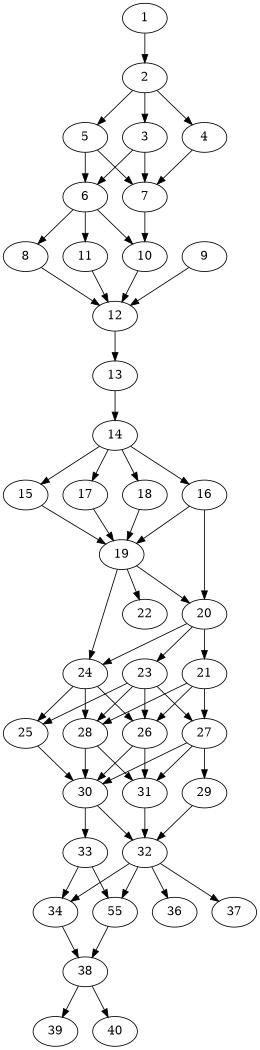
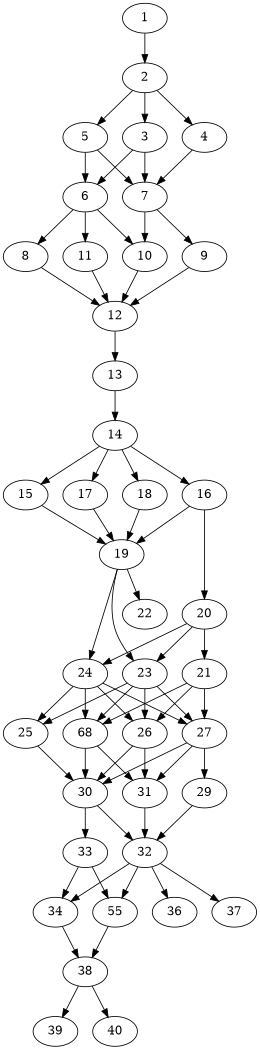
none -> (172, 224)
(159, 582) -> (112, 613)
none -> (139, 701)
(85, 733) -> (85, 733)
